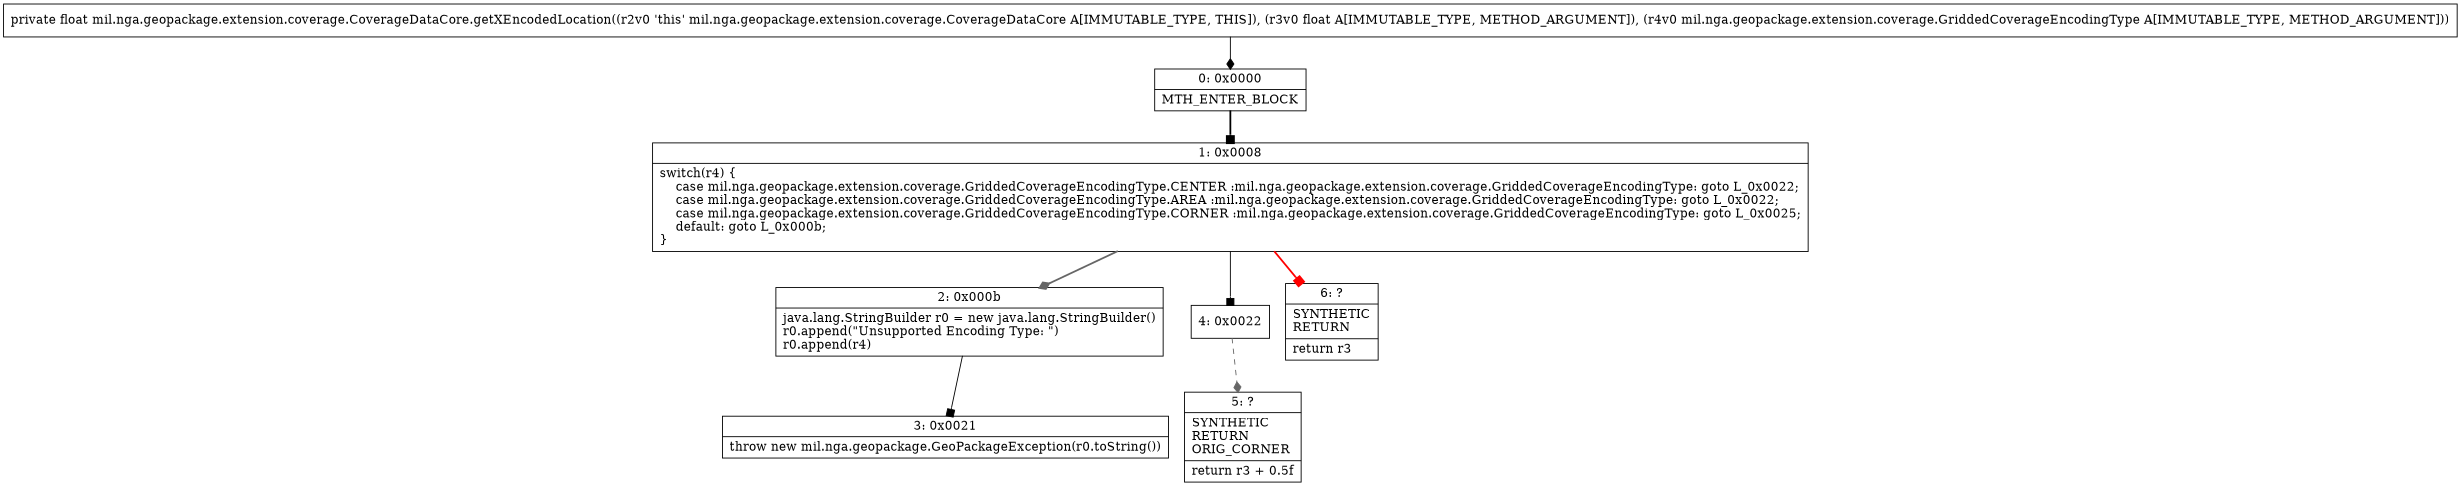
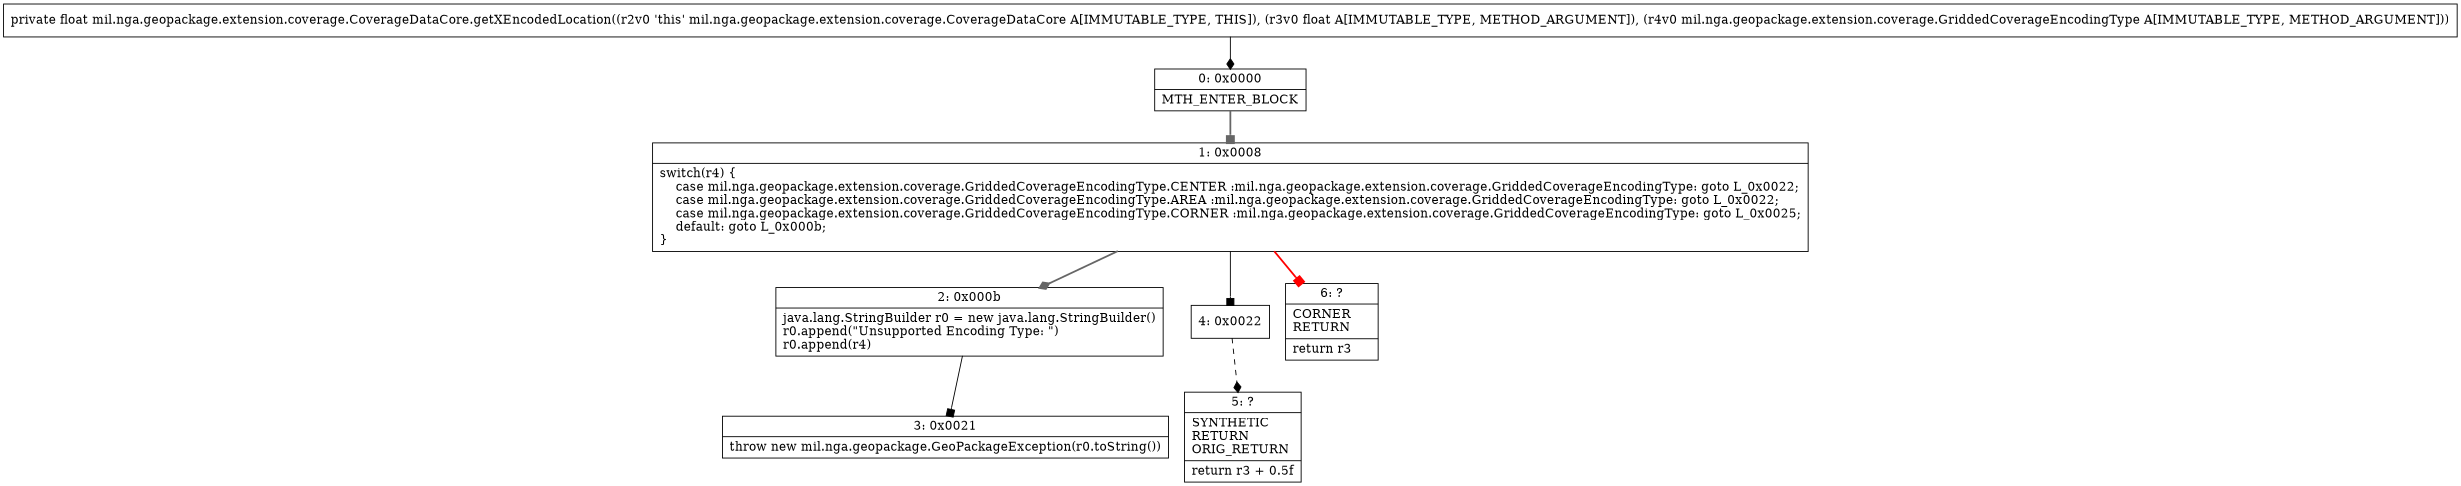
(1230, 122) -> (1230, 122)
(1332, 314) -> (1322, 314)
(1234, 360) -> (1234, 360)
(1241, 450) -> (1241, 450)
